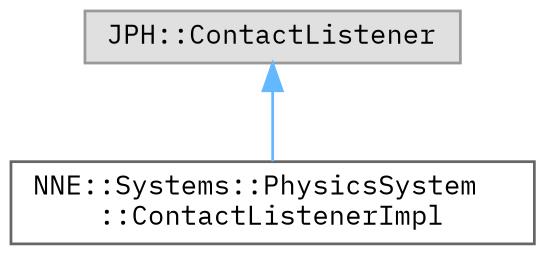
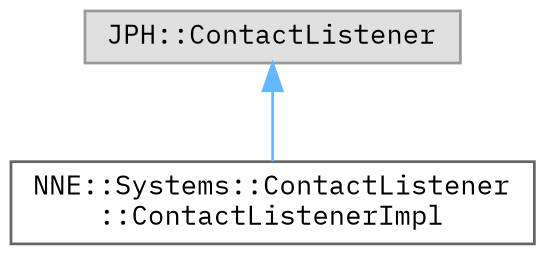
(273, 203) -> (273, 203)
